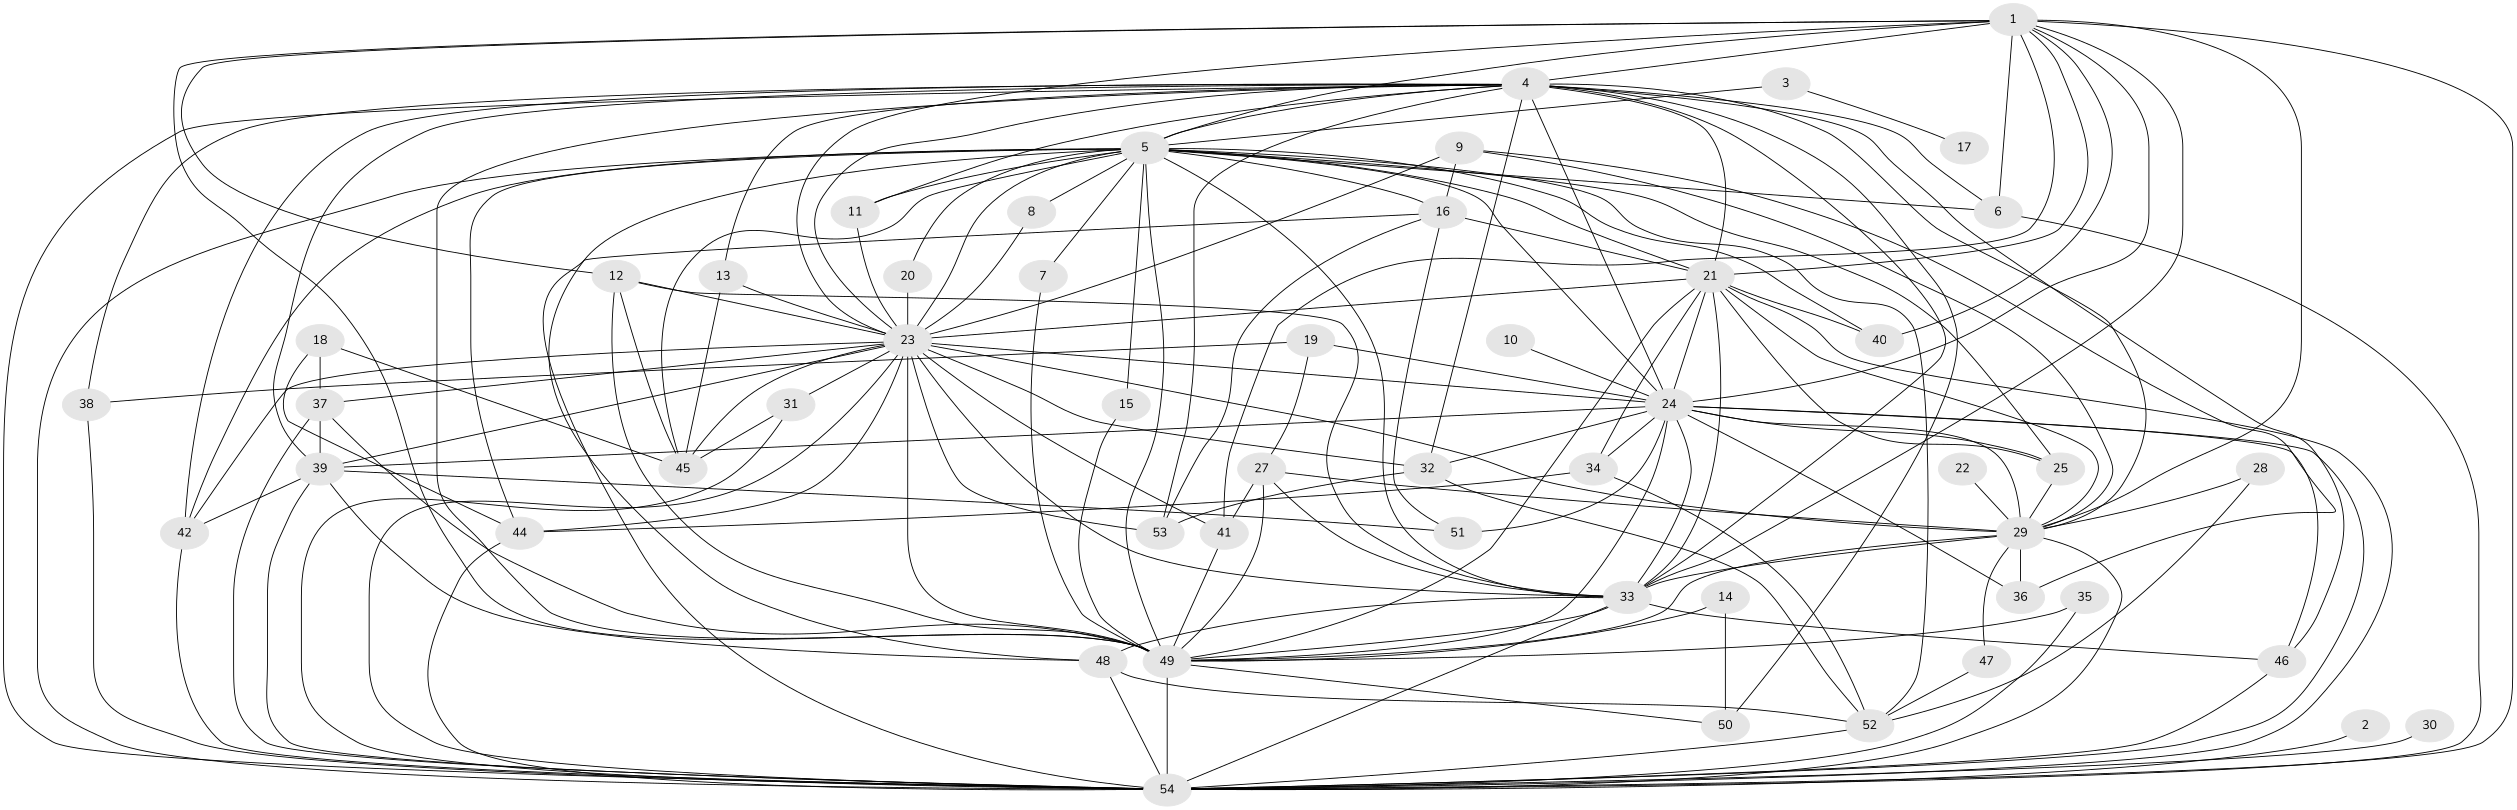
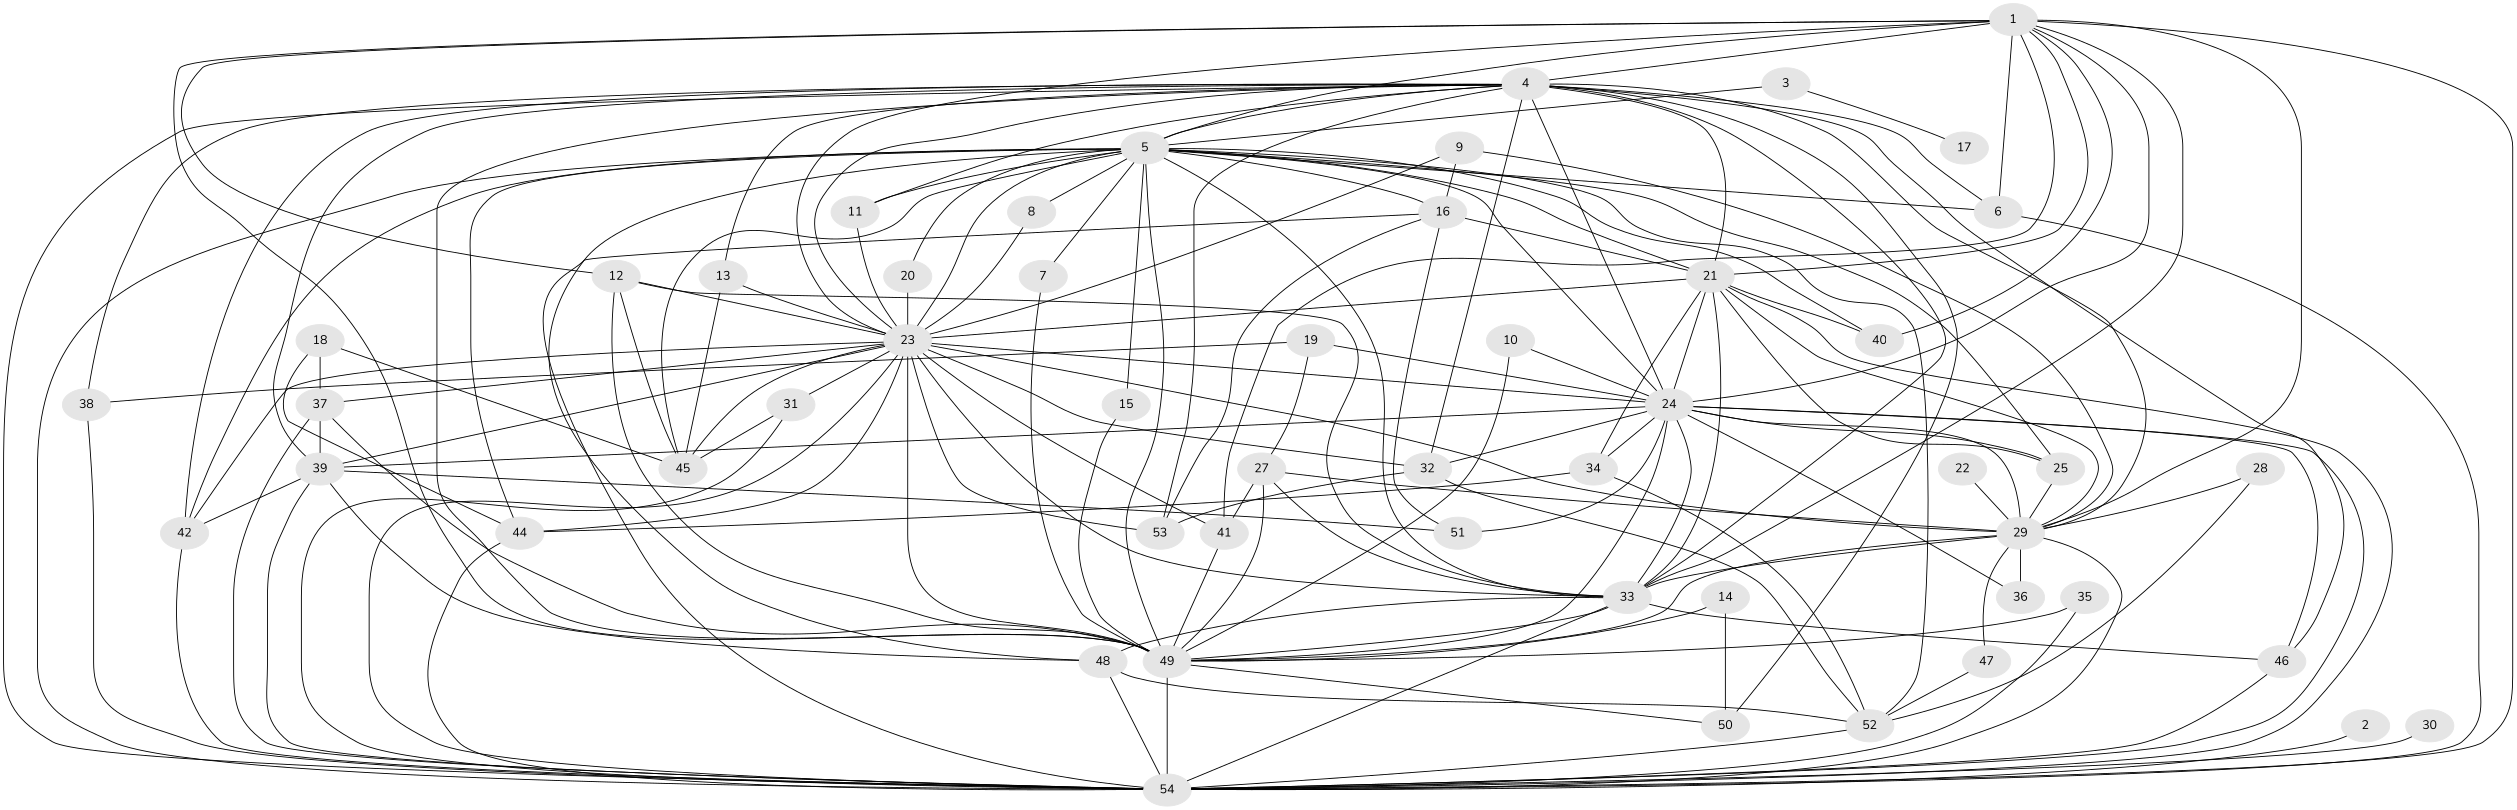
(2074, 341) -> none
(1493, 545) -> (1397, 533)
